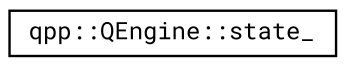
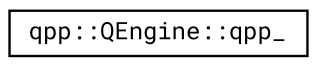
(173, 33) -> (158, 33)
